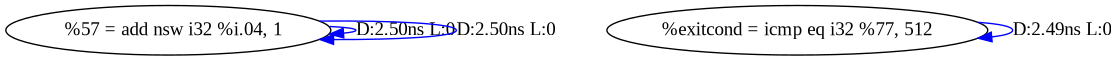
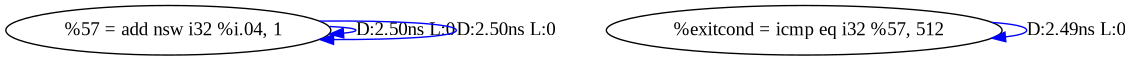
(797, 30) -> (804, 30)
